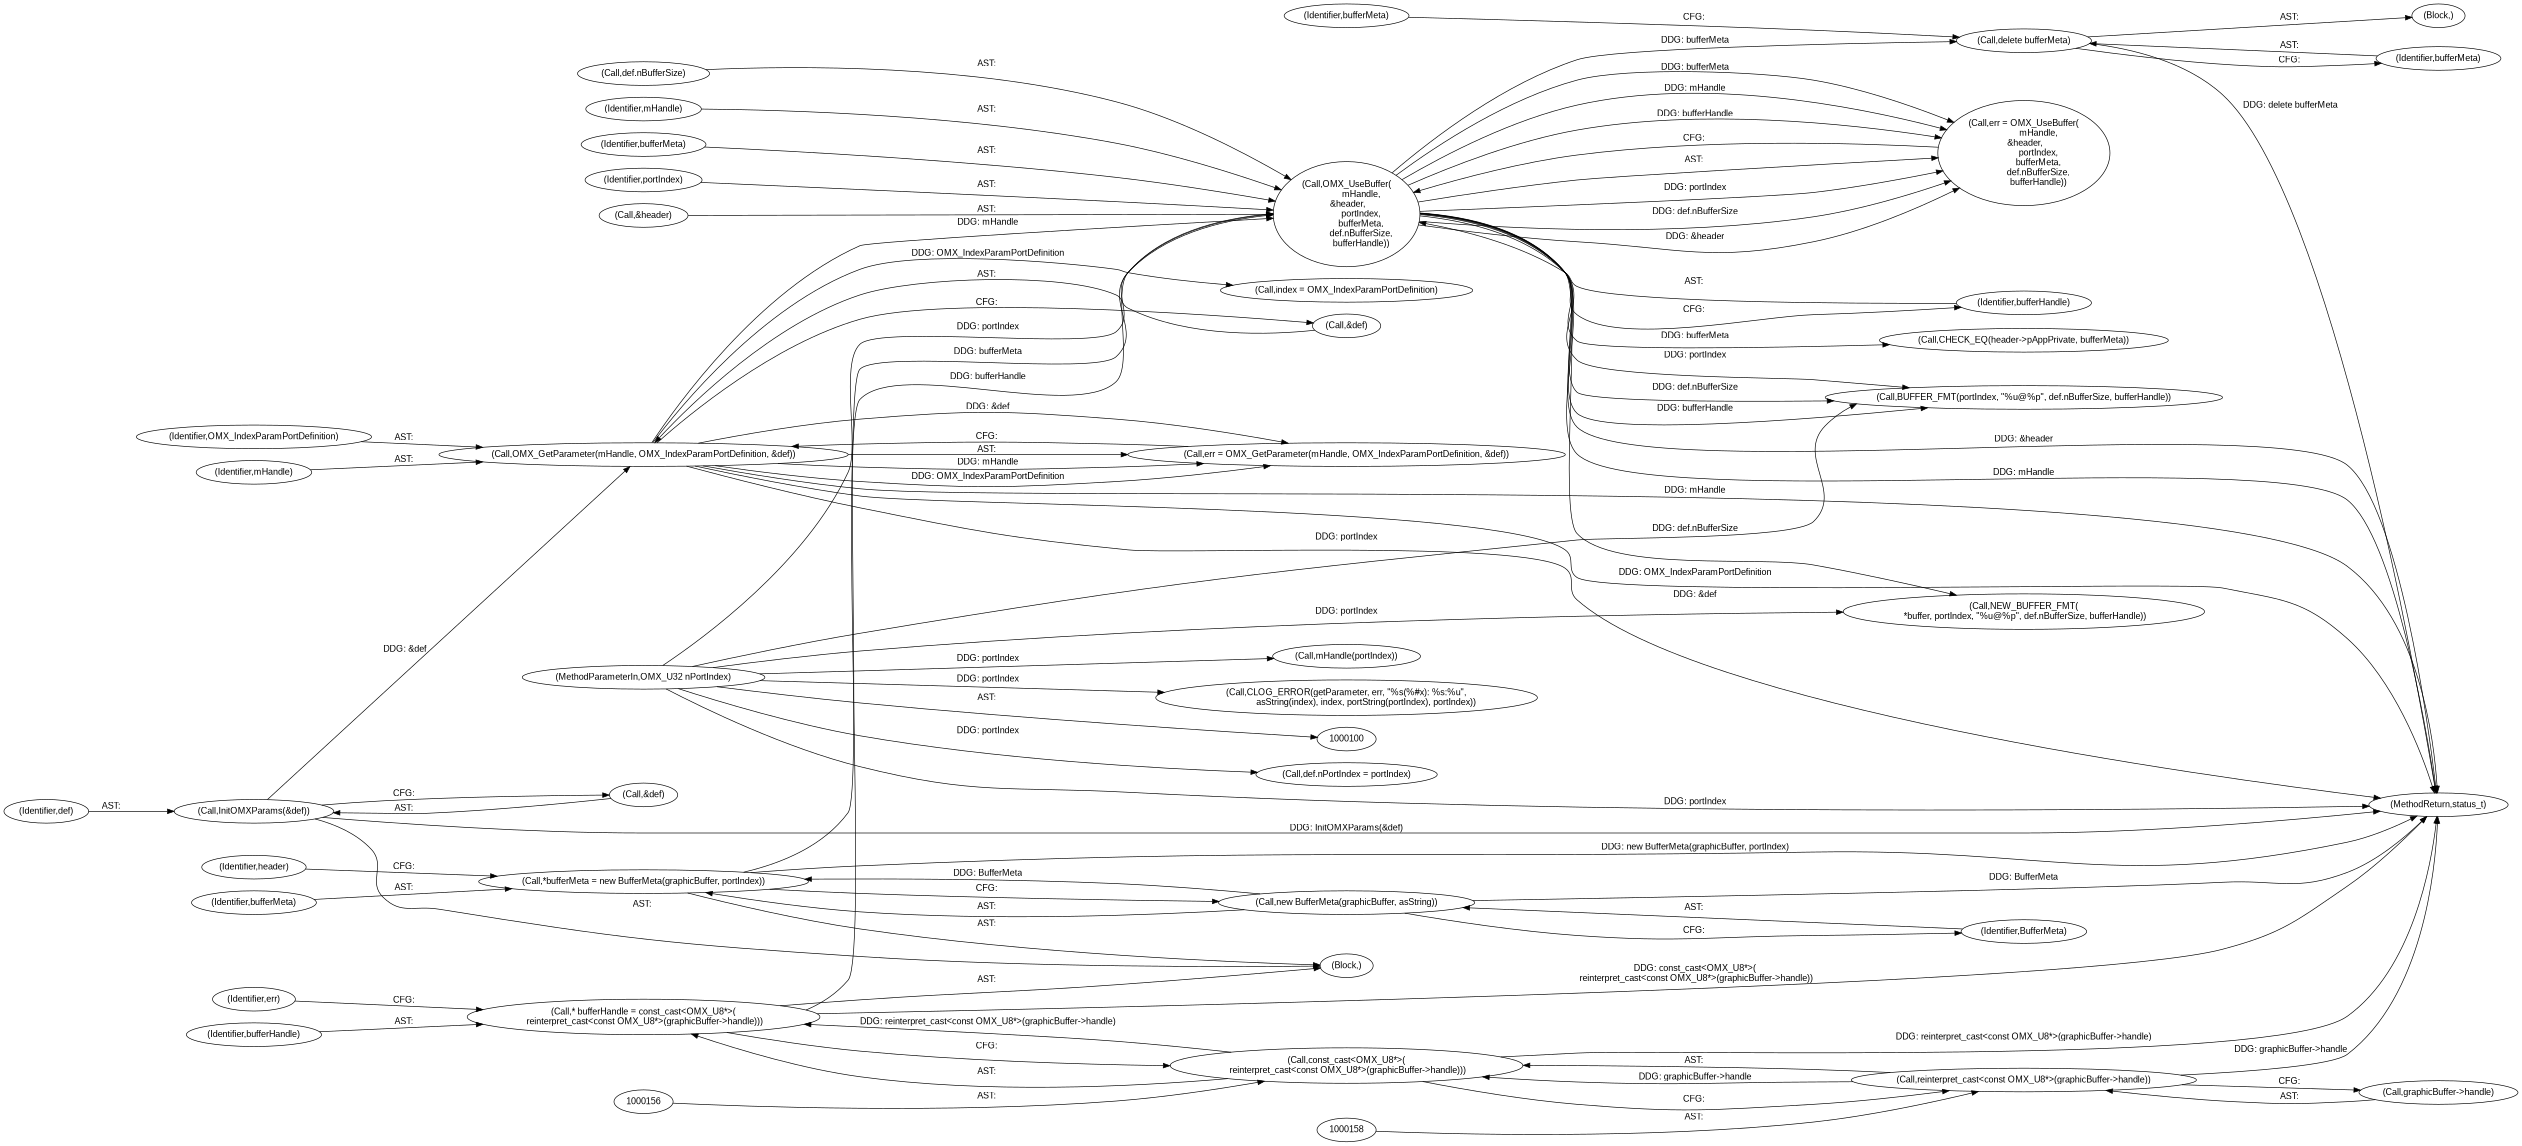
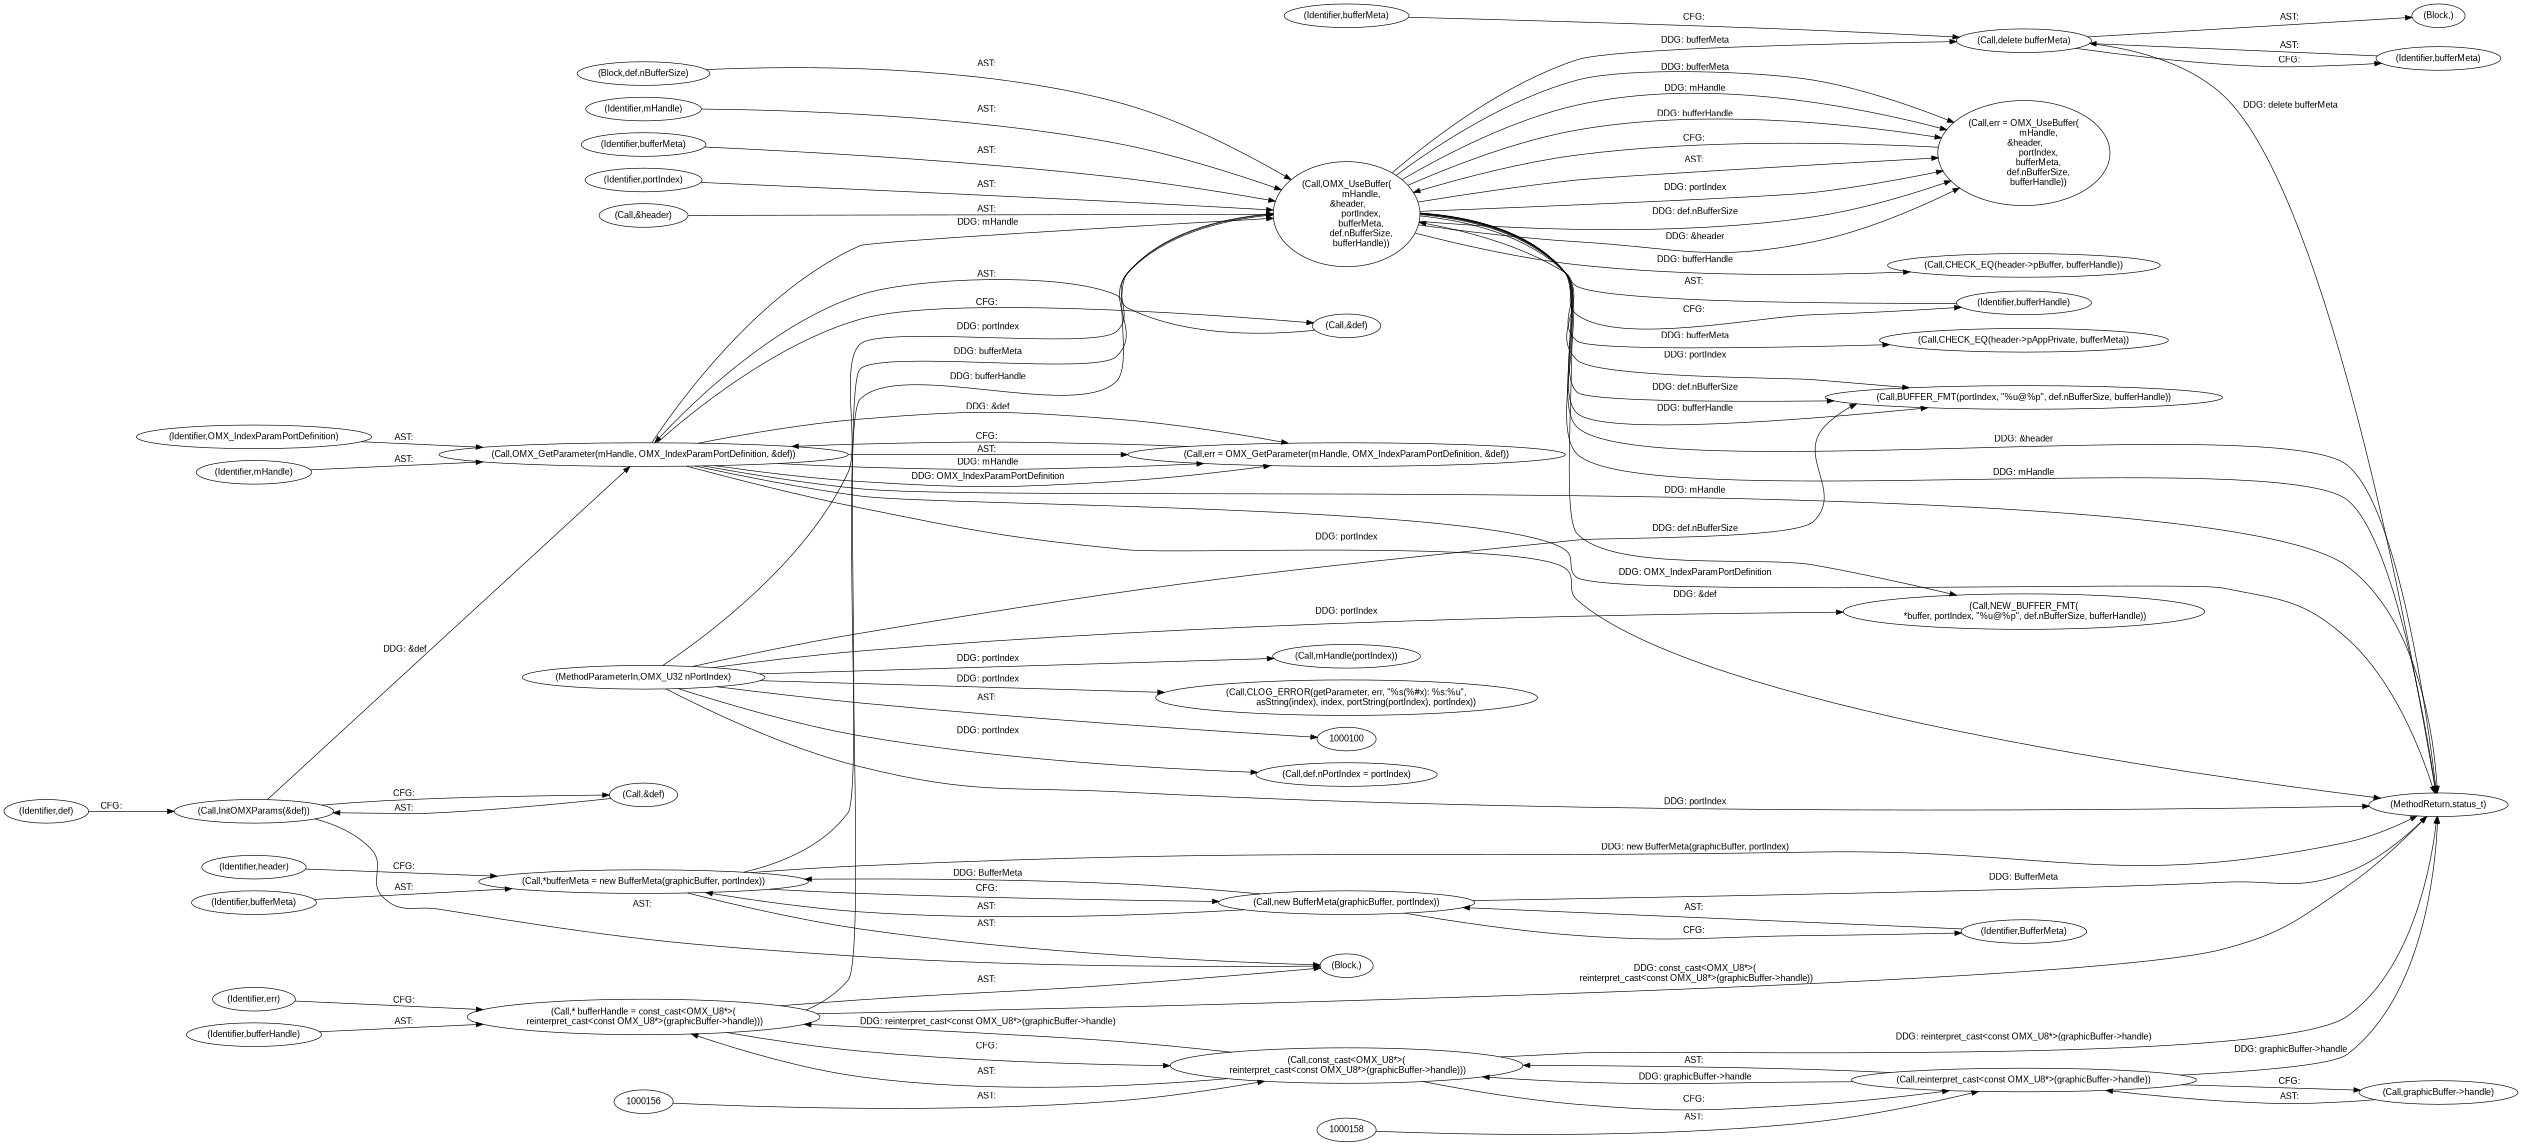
(644, 74) -> (644, 74)
none -> (2024, 265)
(1347, 290) -> none
(113, 806) -> (113, 806)
(1348, 833) -> none
(1347, 903) -> (1347, 903)
